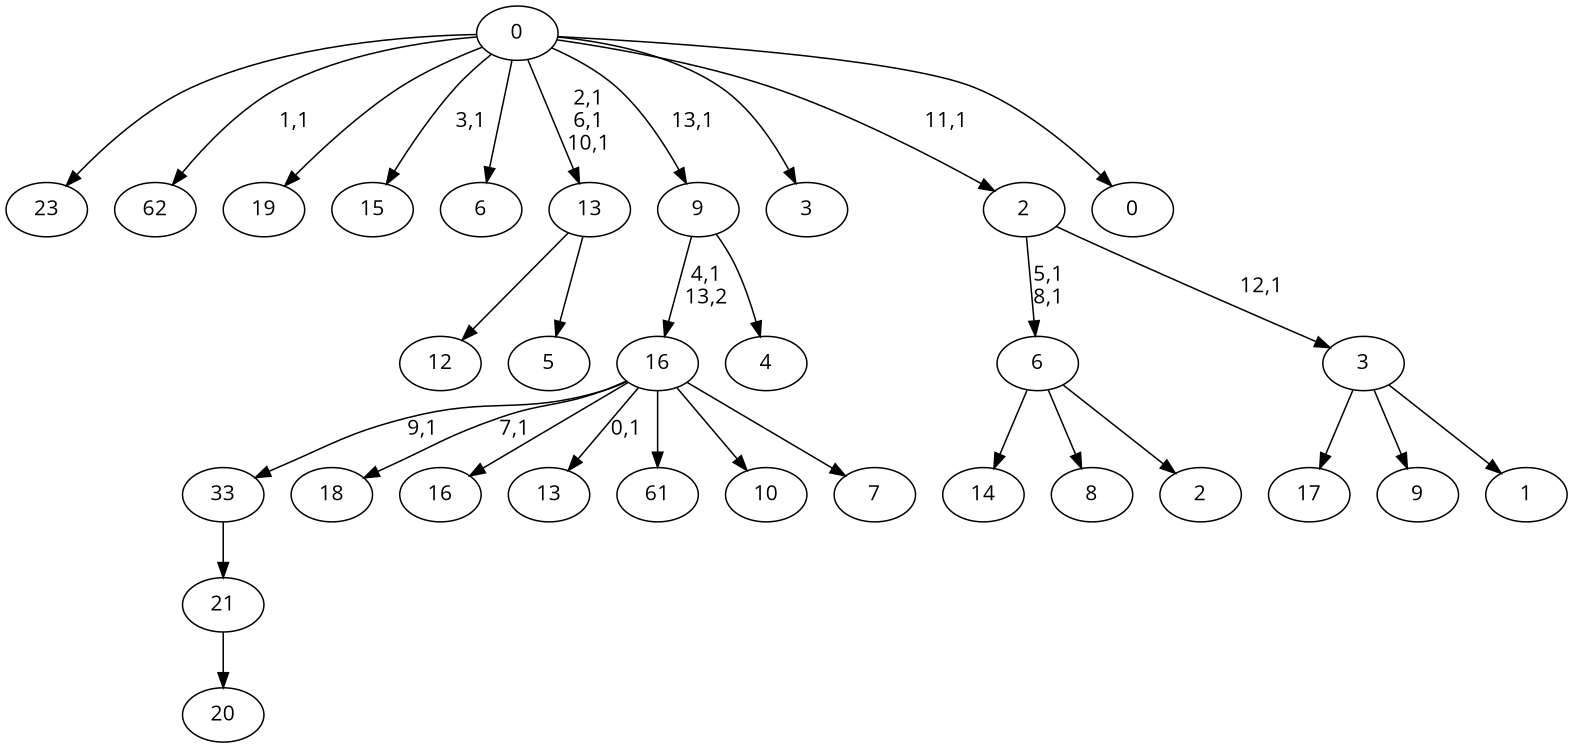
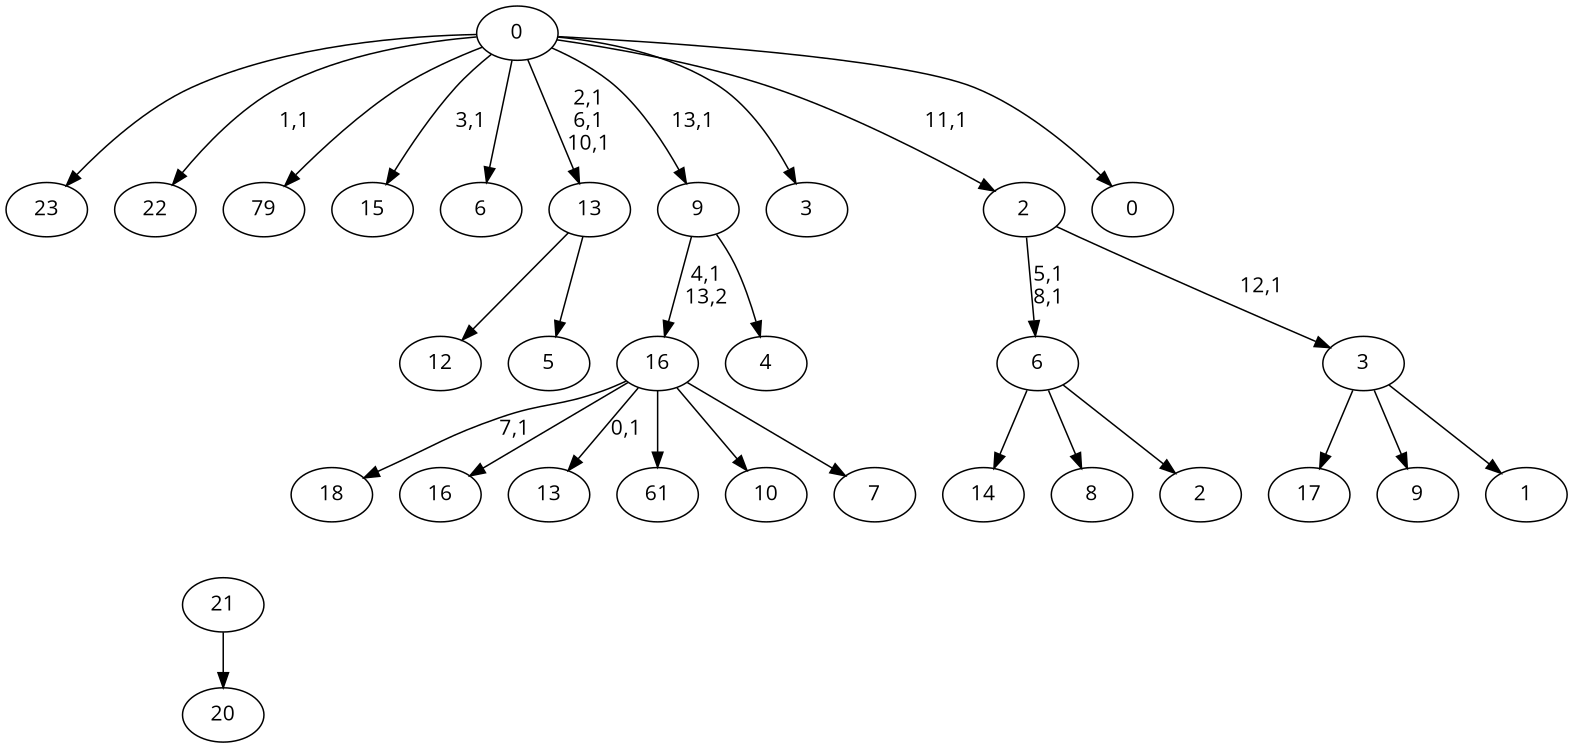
(155, 210) -> (155, 210)
(264, 210) -> (264, 210)
(223, 495) -> none
